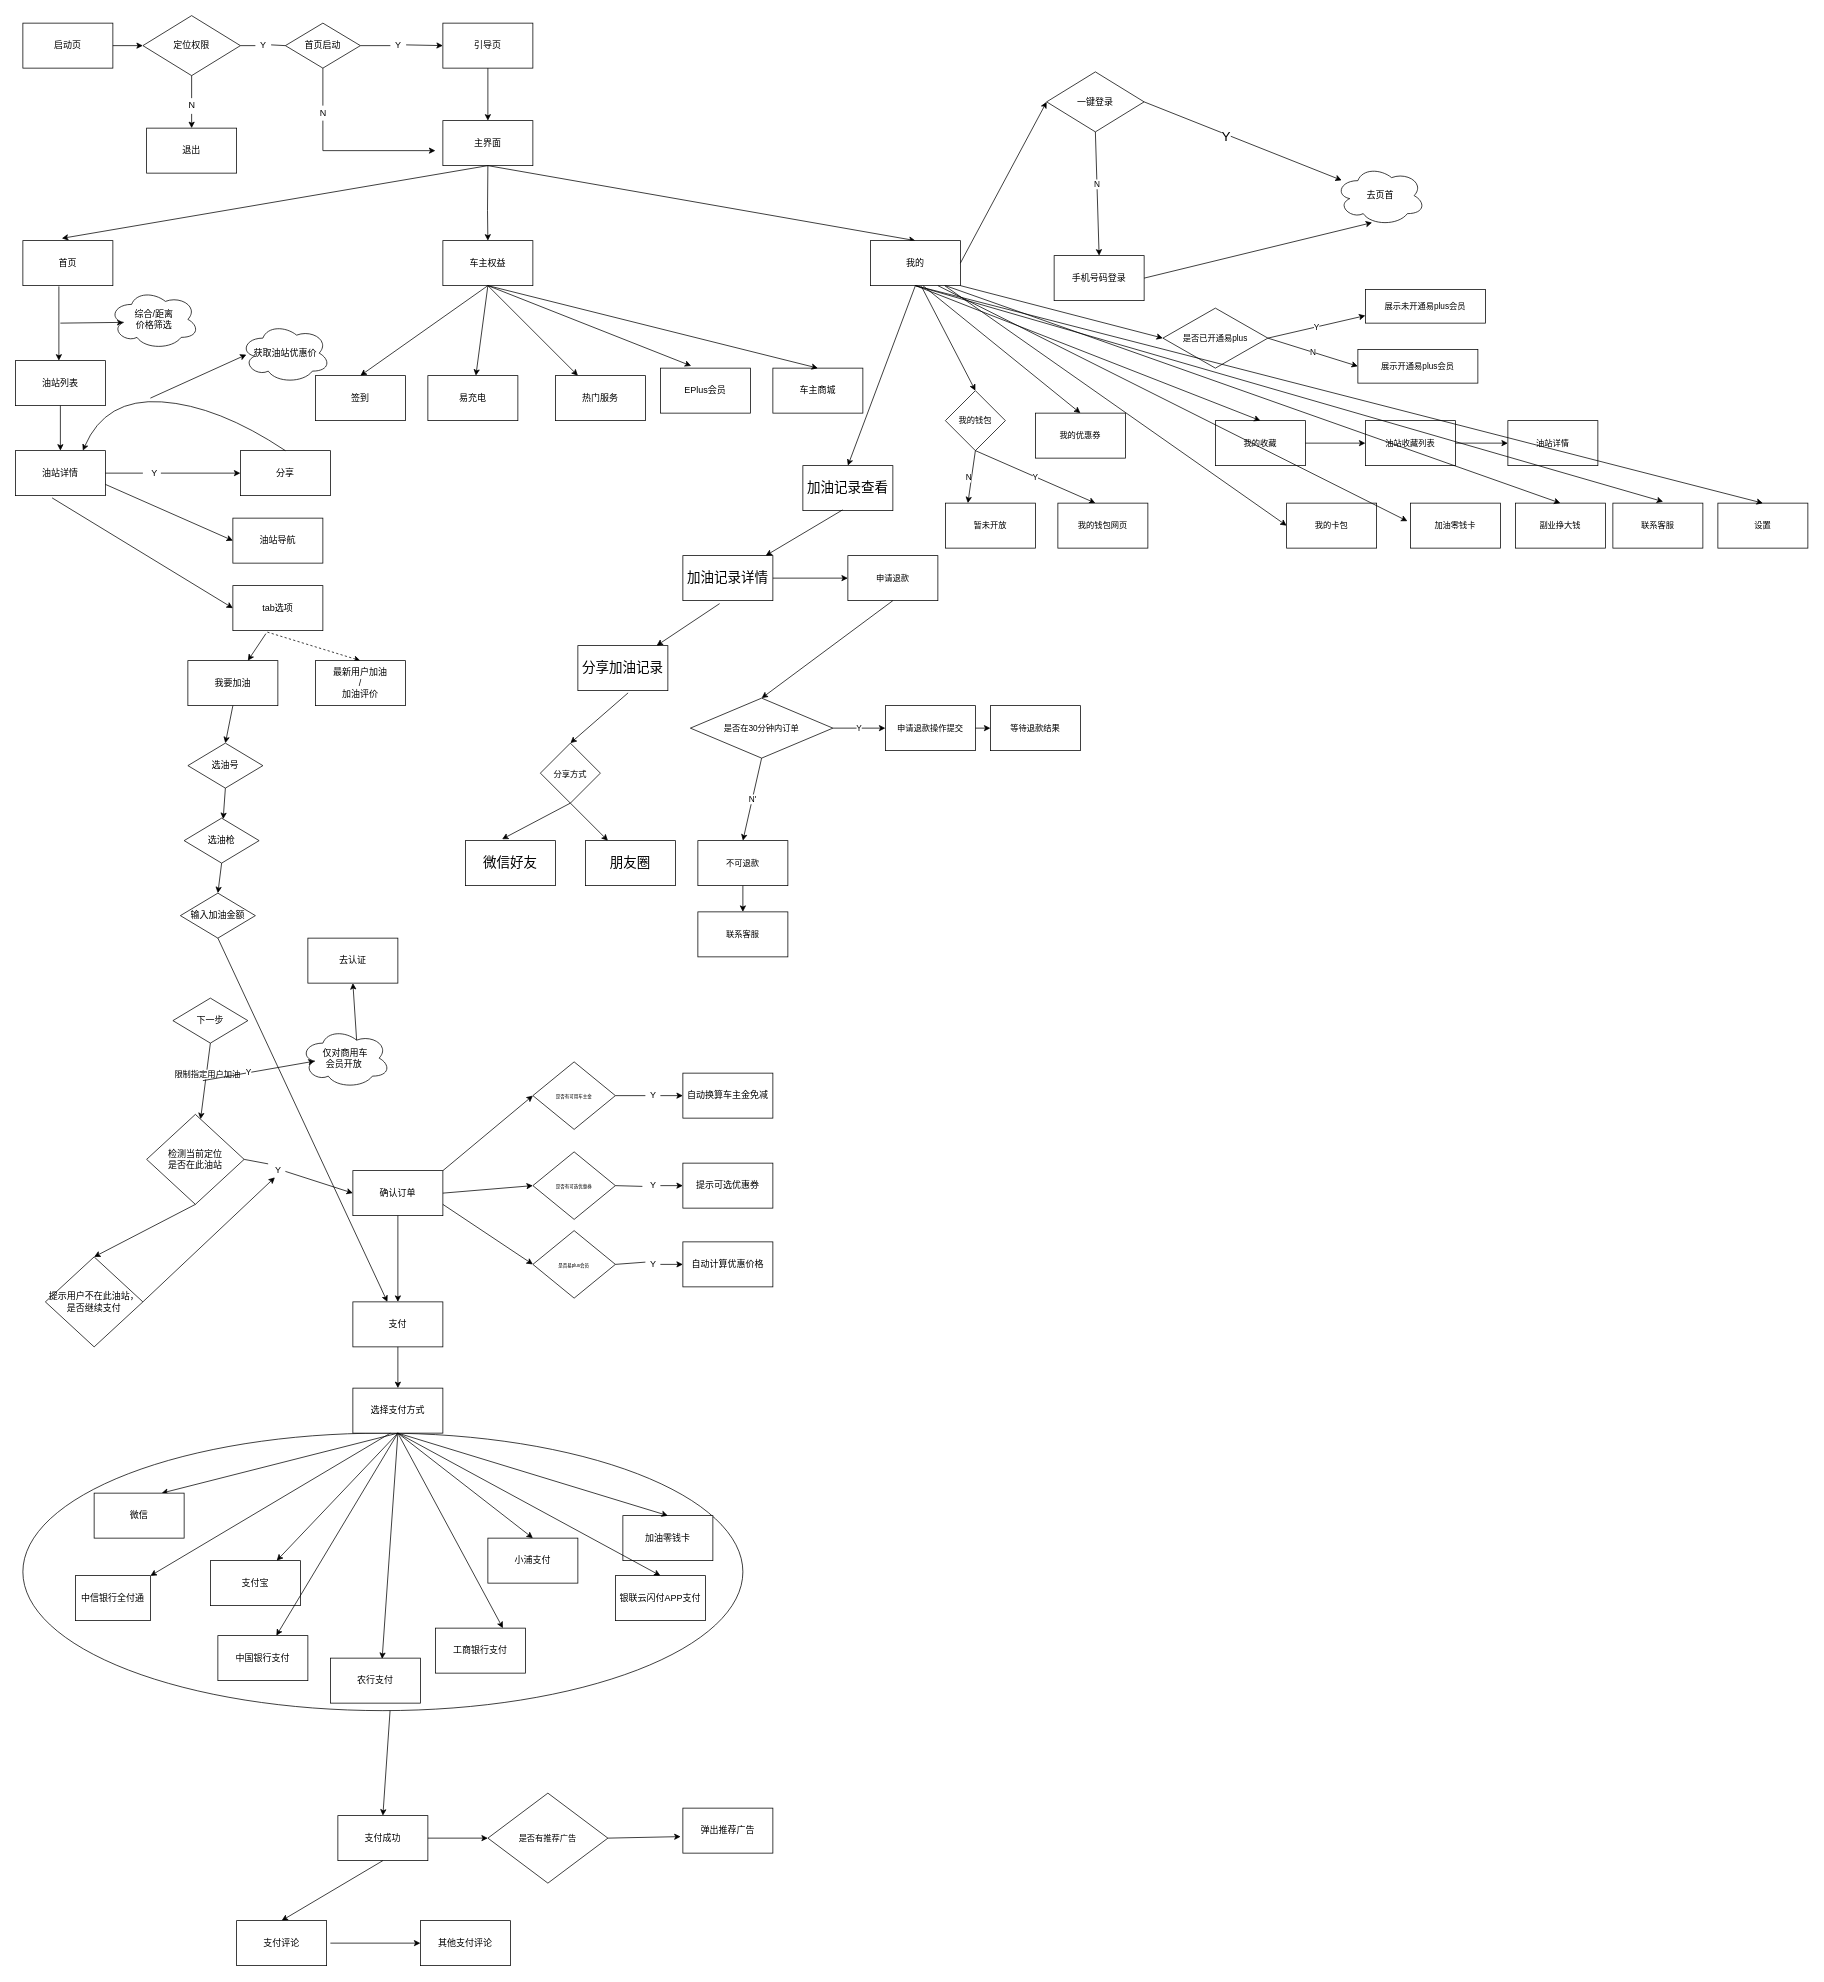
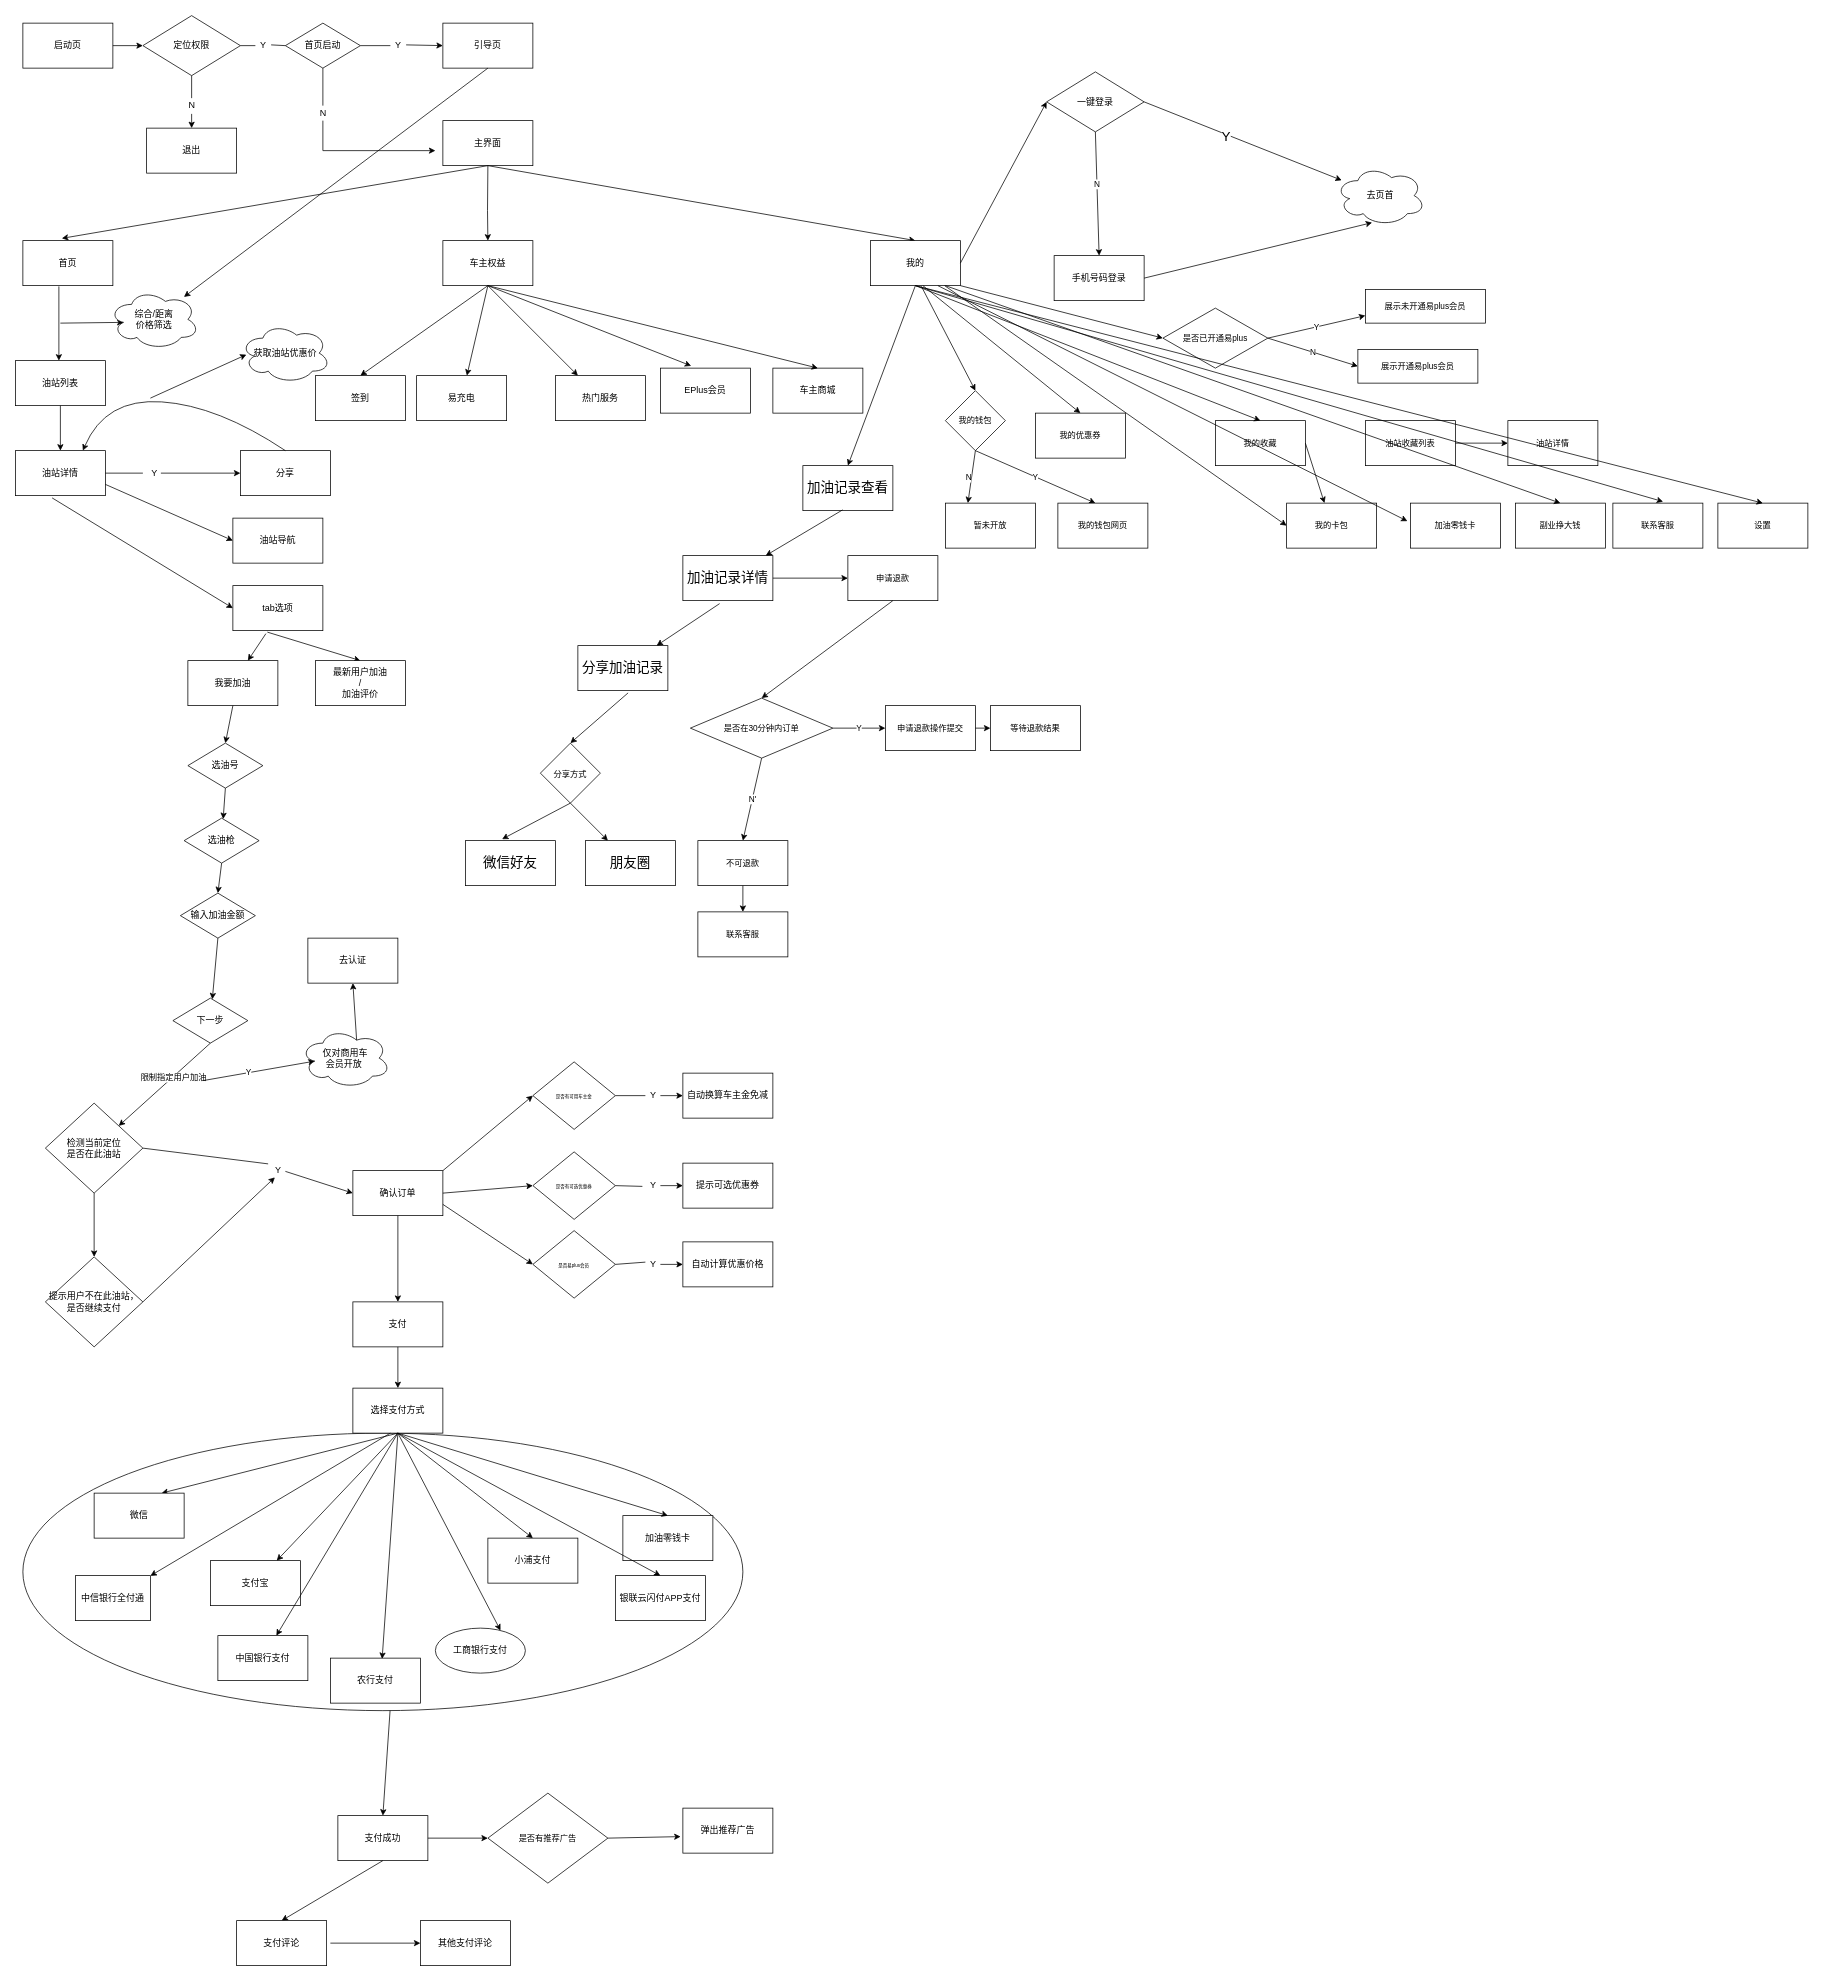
(488, 114) -> (337, 181)
(473, 398) -> (462, 398)
(1359, 443) -> (1314, 471)
(311, 645) -> (311, 645)
(302, 1118) -> (215, 966)
(195, 1159) -> (94, 1148)
(480, 1650) -> (480, 1650)
